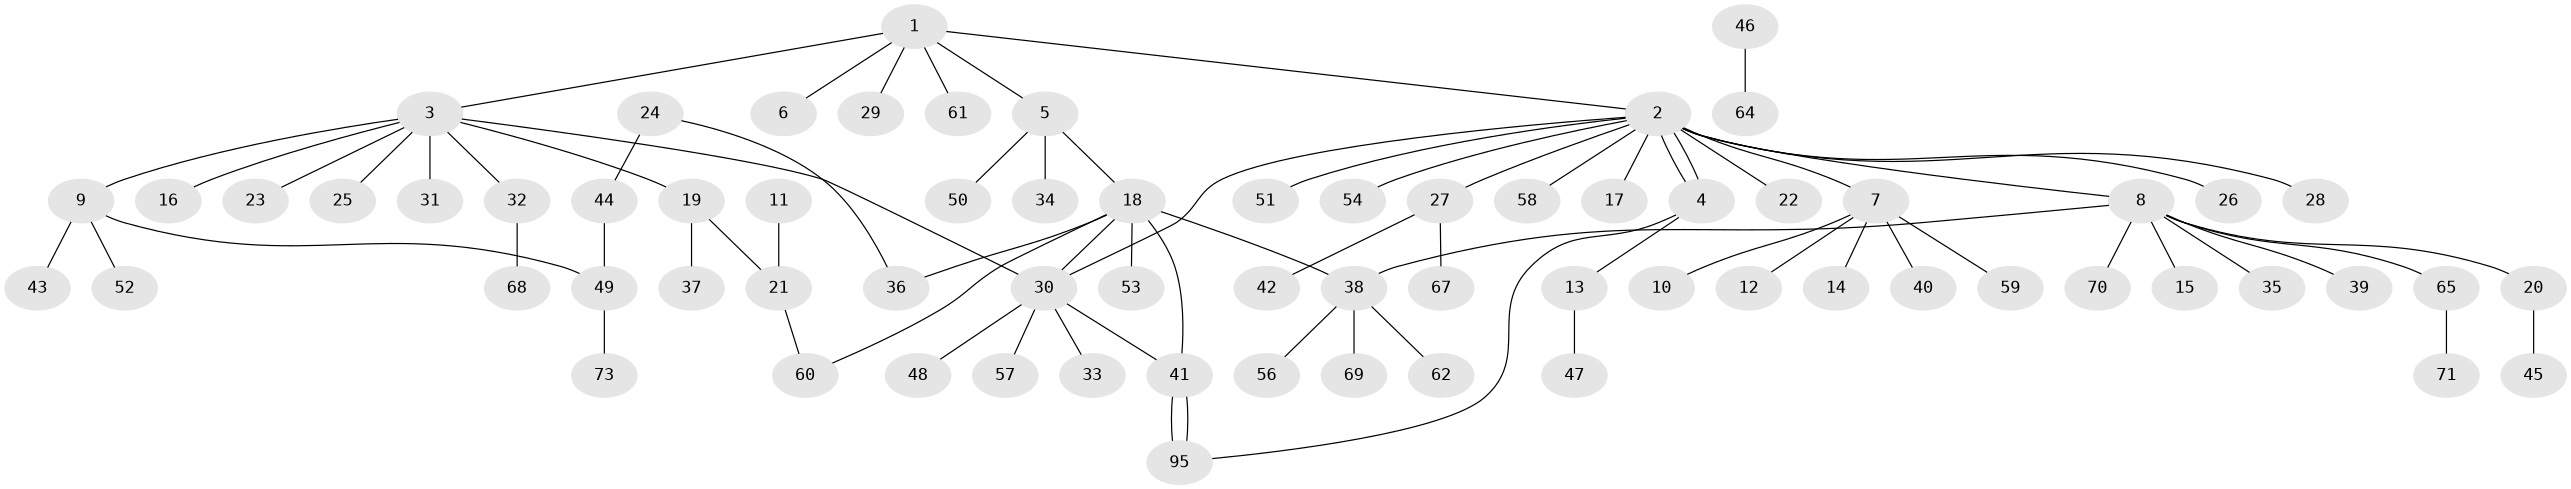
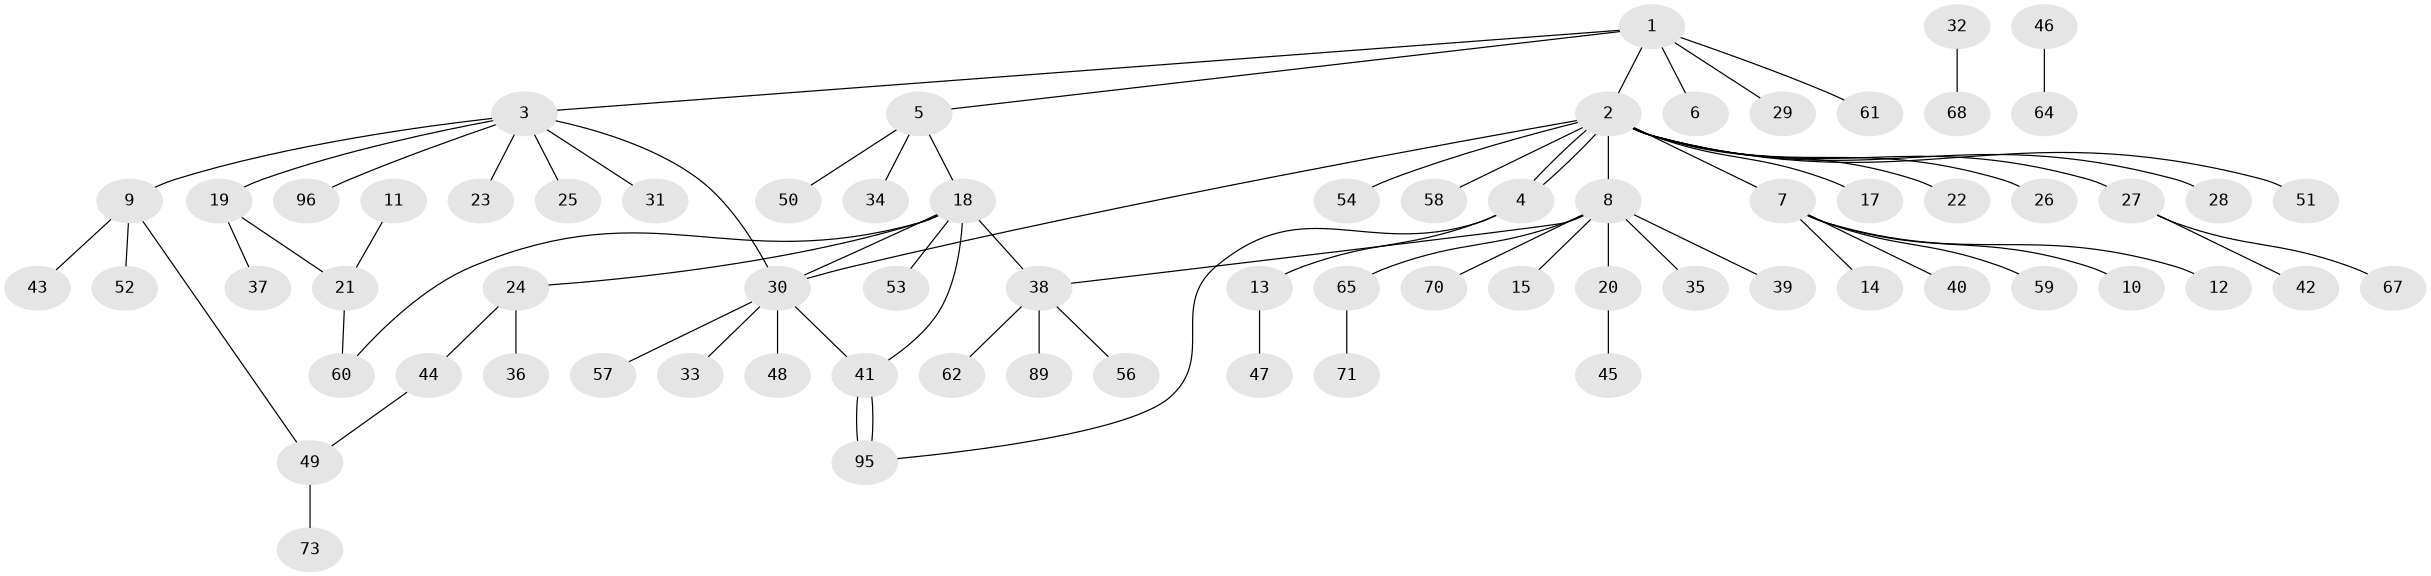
(473, 157) -> none
(168, 201) -> (306, 201)
(1016, 248) -> (745, 262)
(1354, 375) -> (1039, 375)
